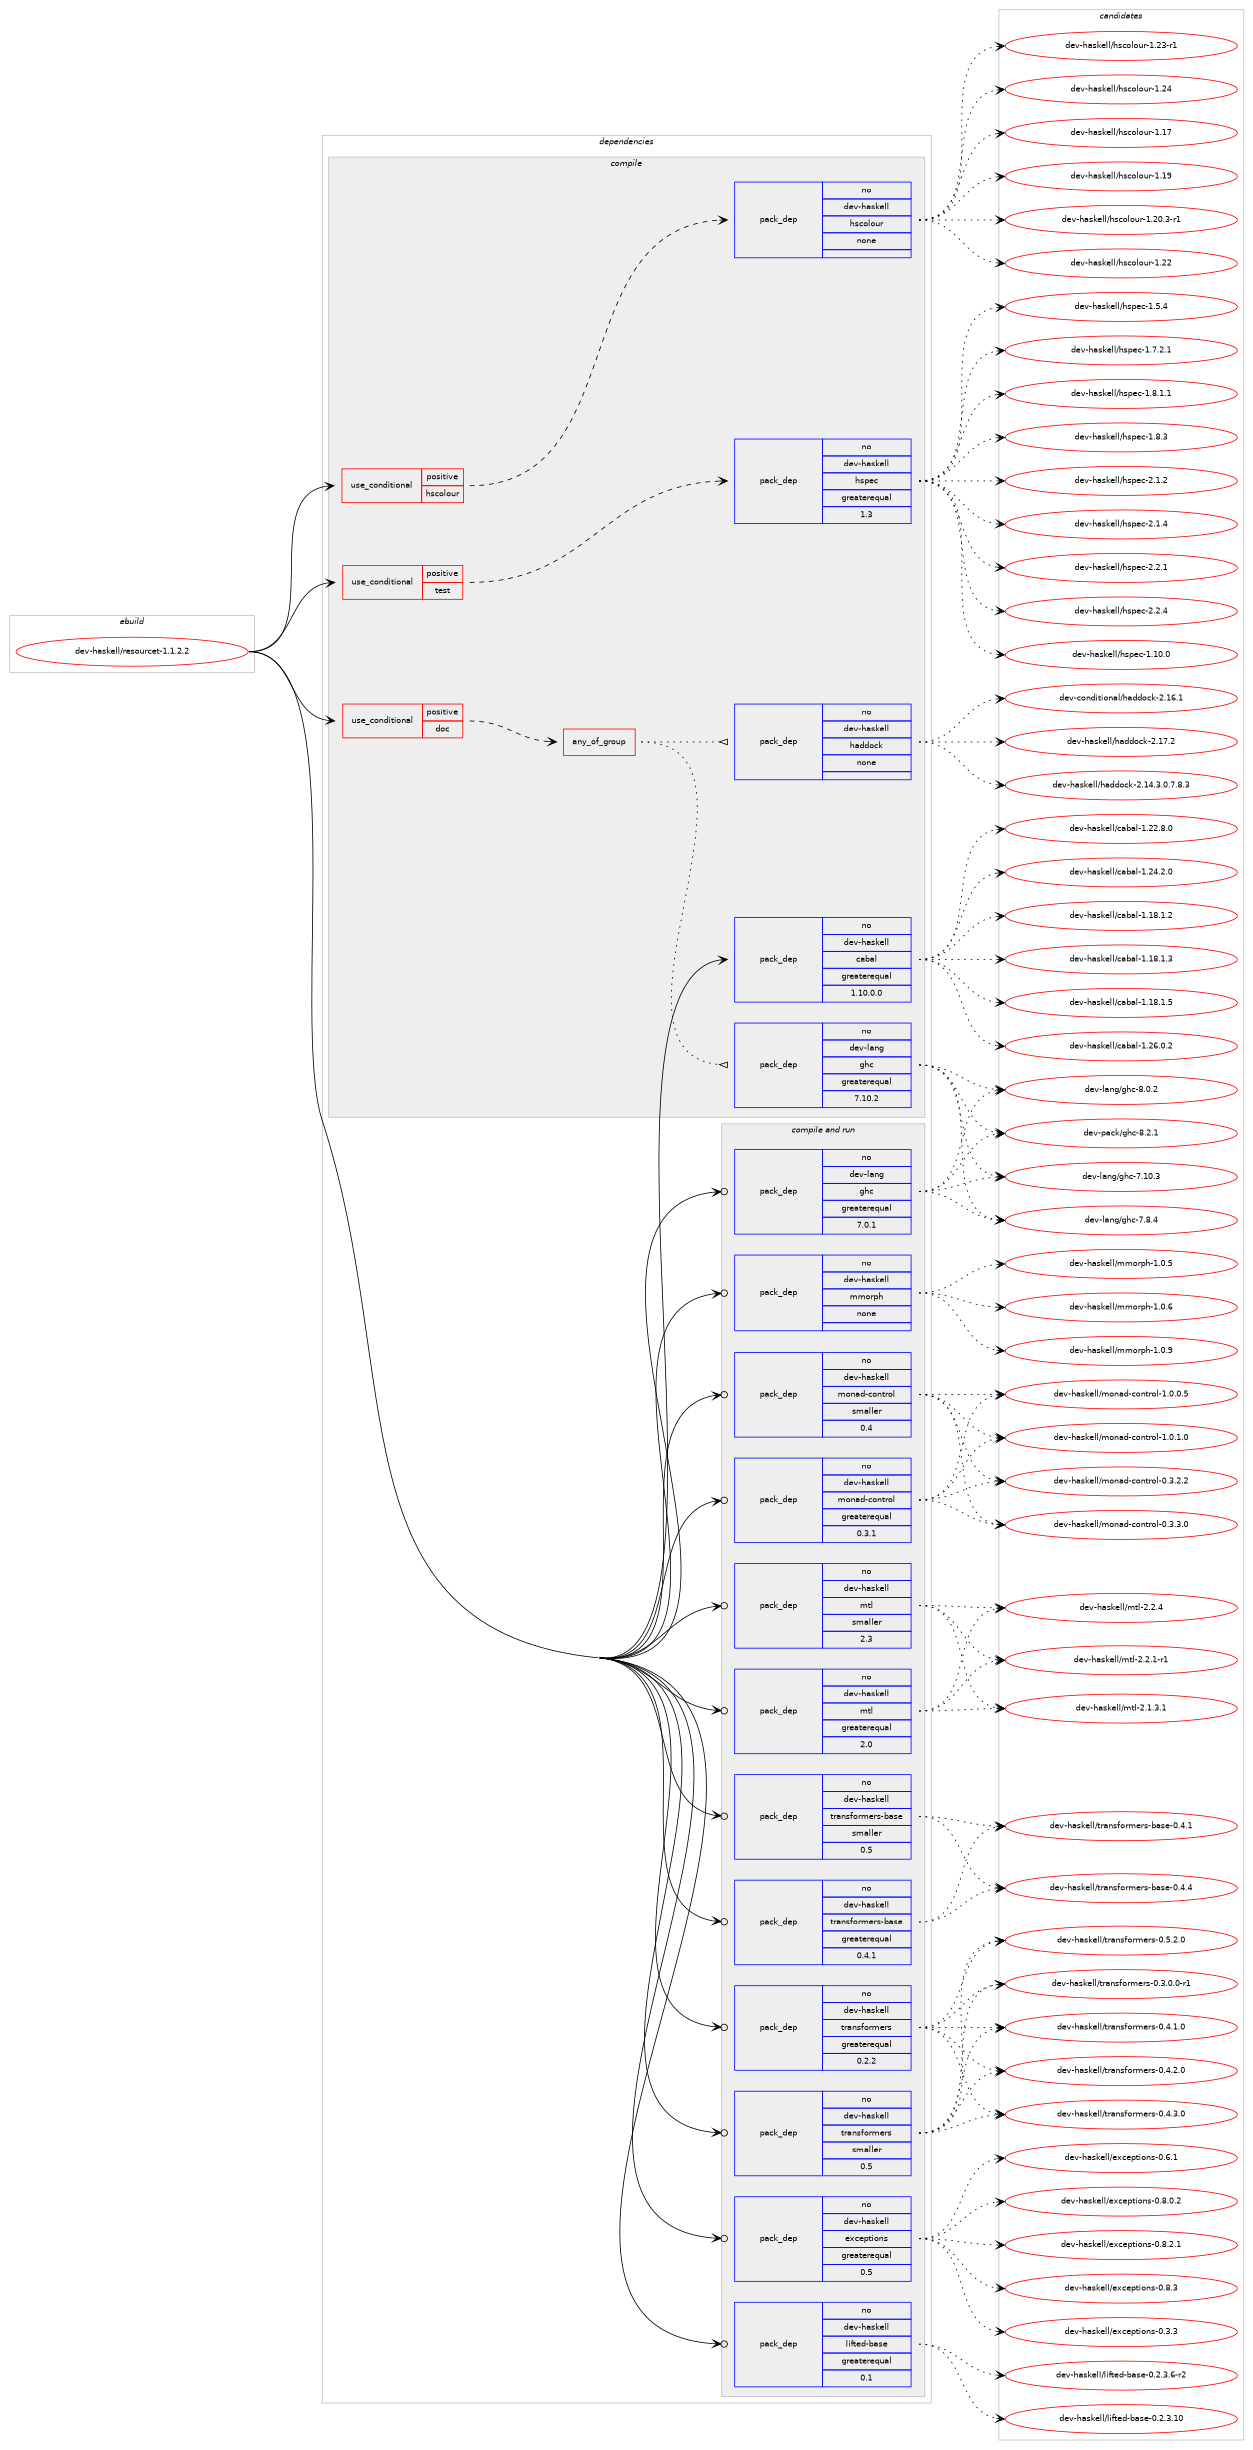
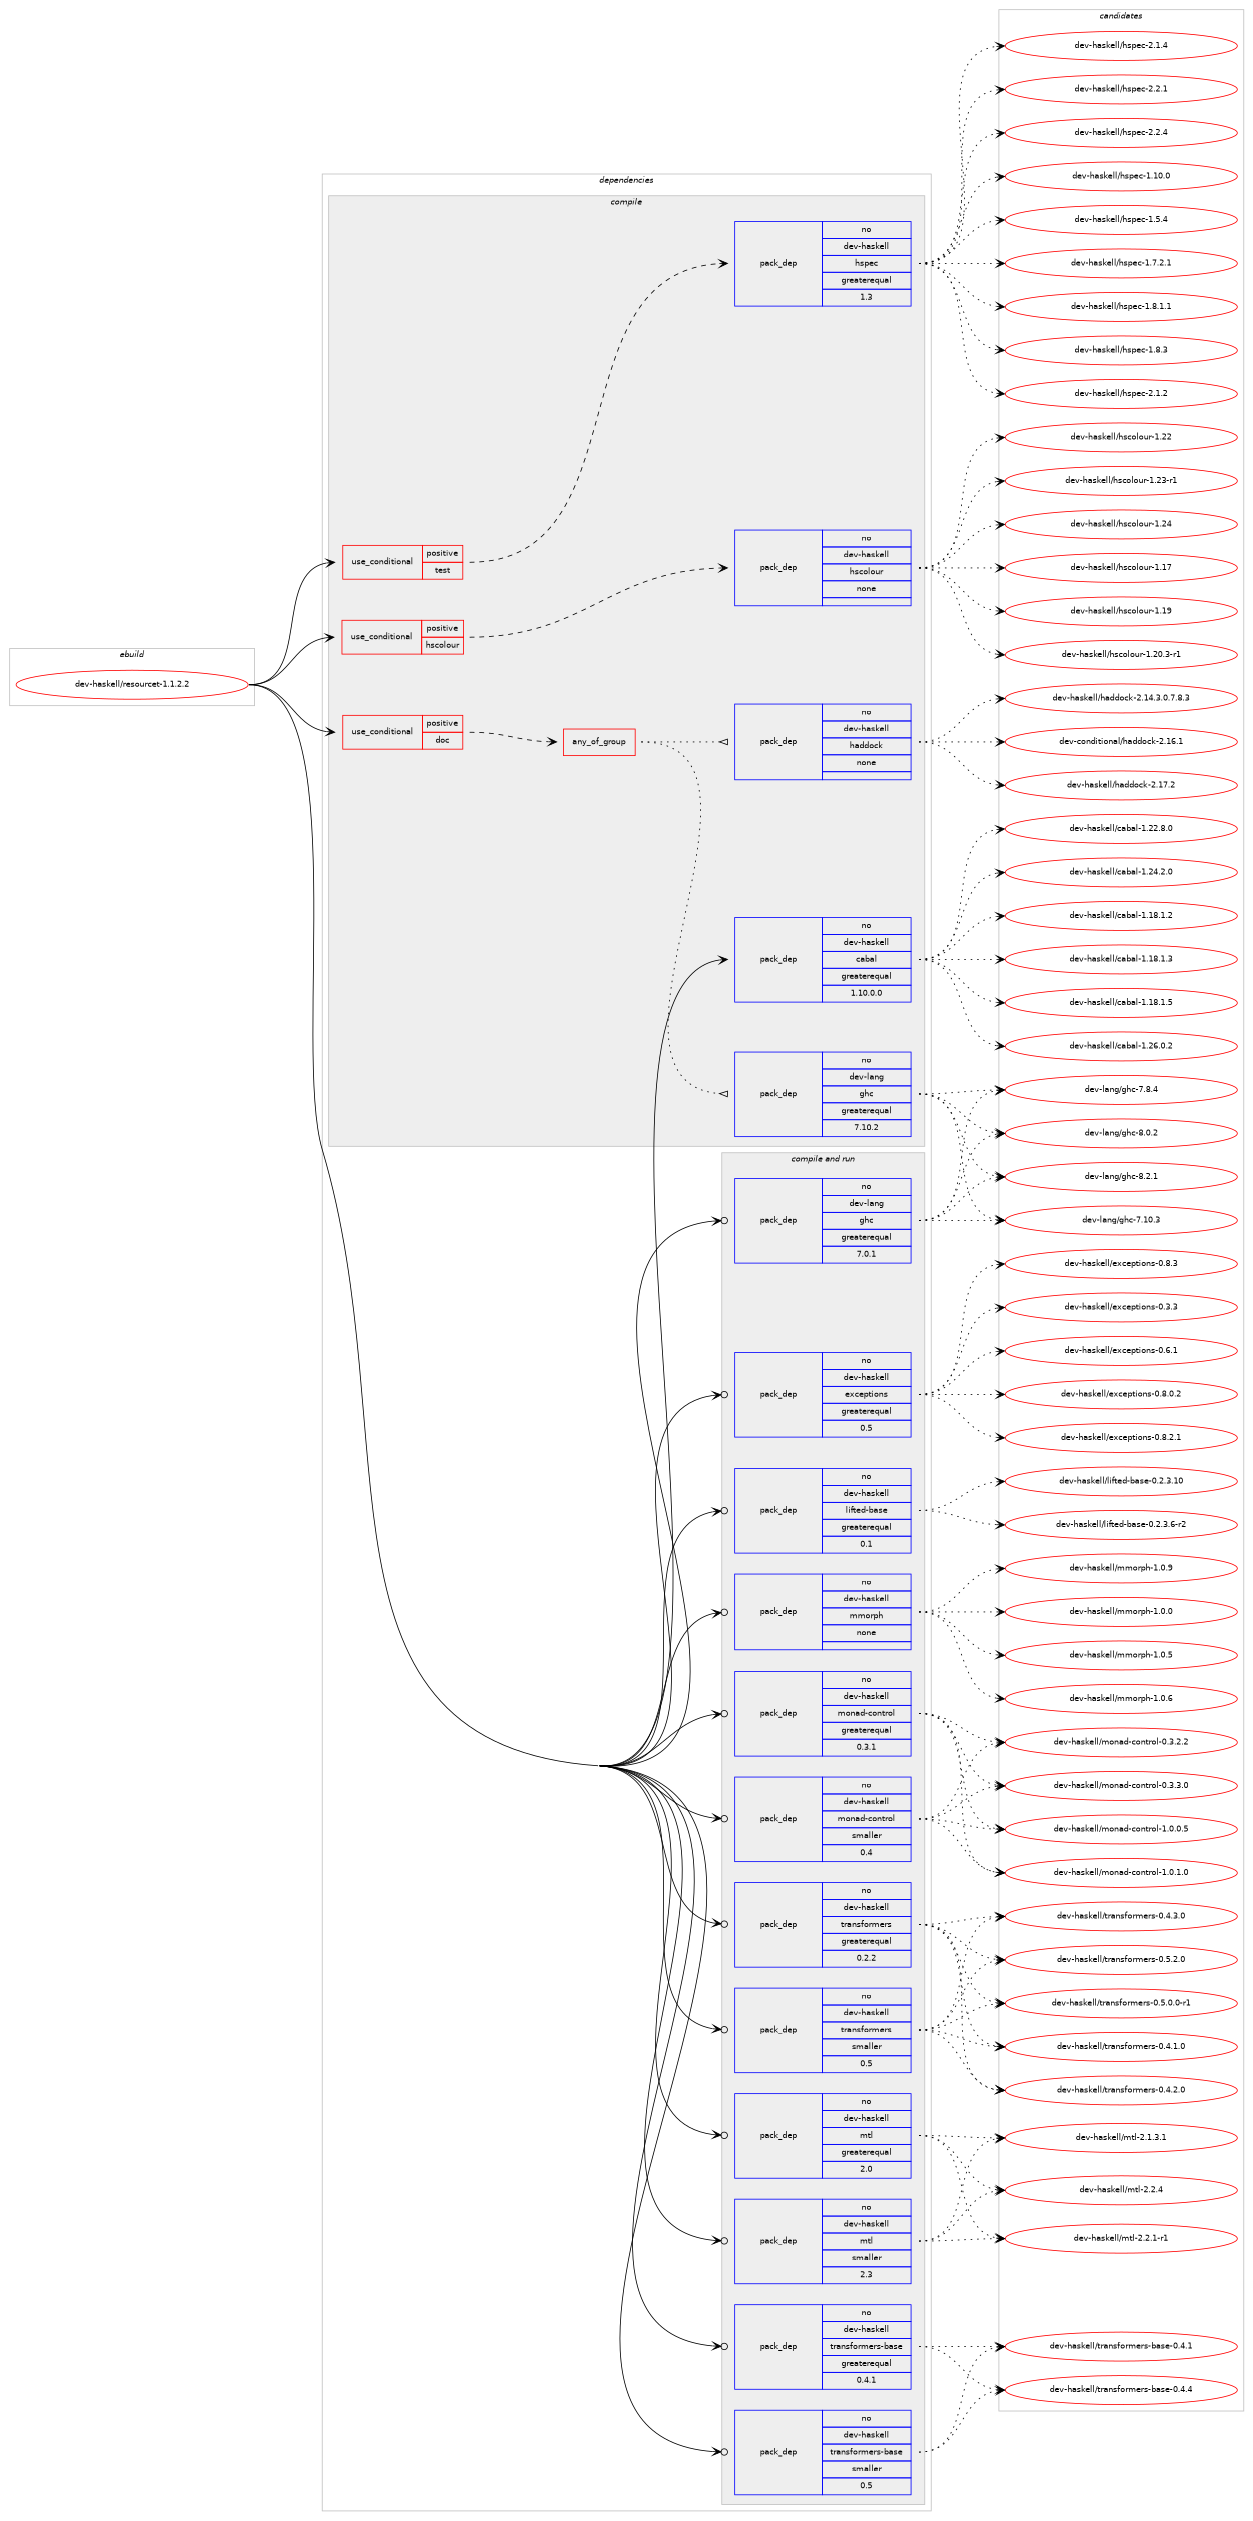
(1121, 1133) -> (1121, 1177)
none -> (1121, 1612)
(1121, 1984) -> (1121, 2003)
